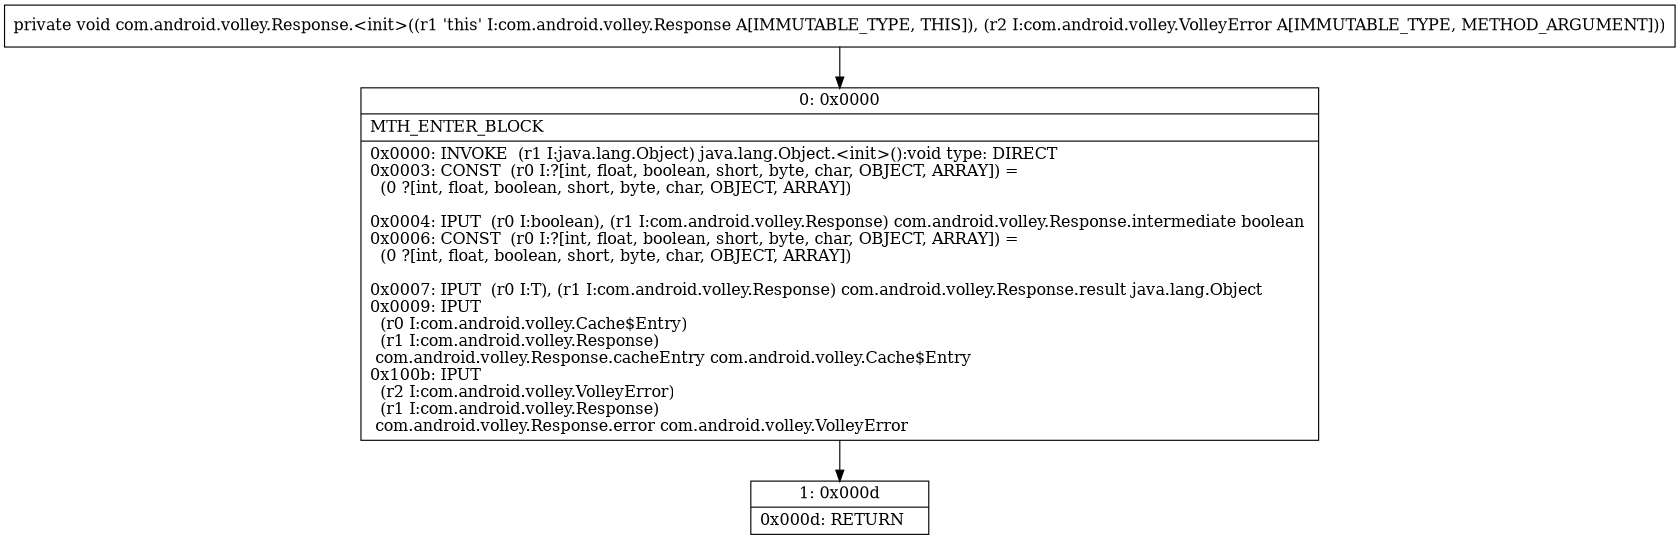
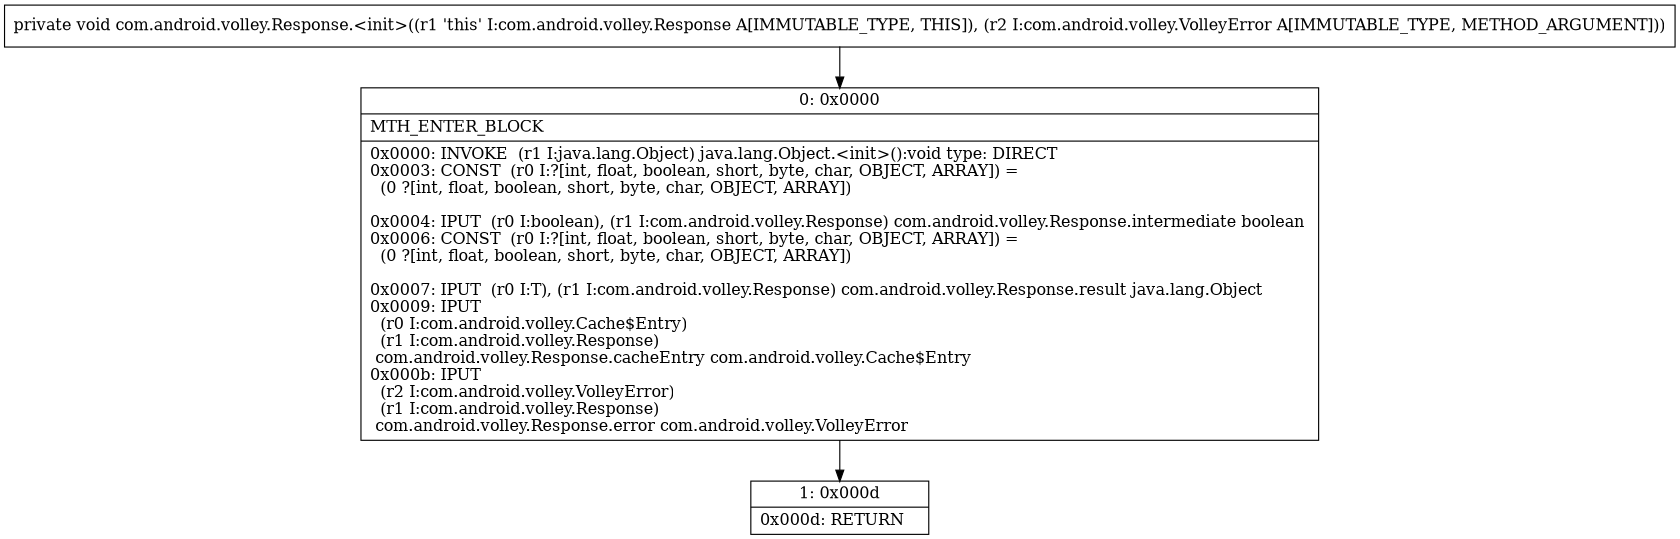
(431, 375) -> (431, 375)
